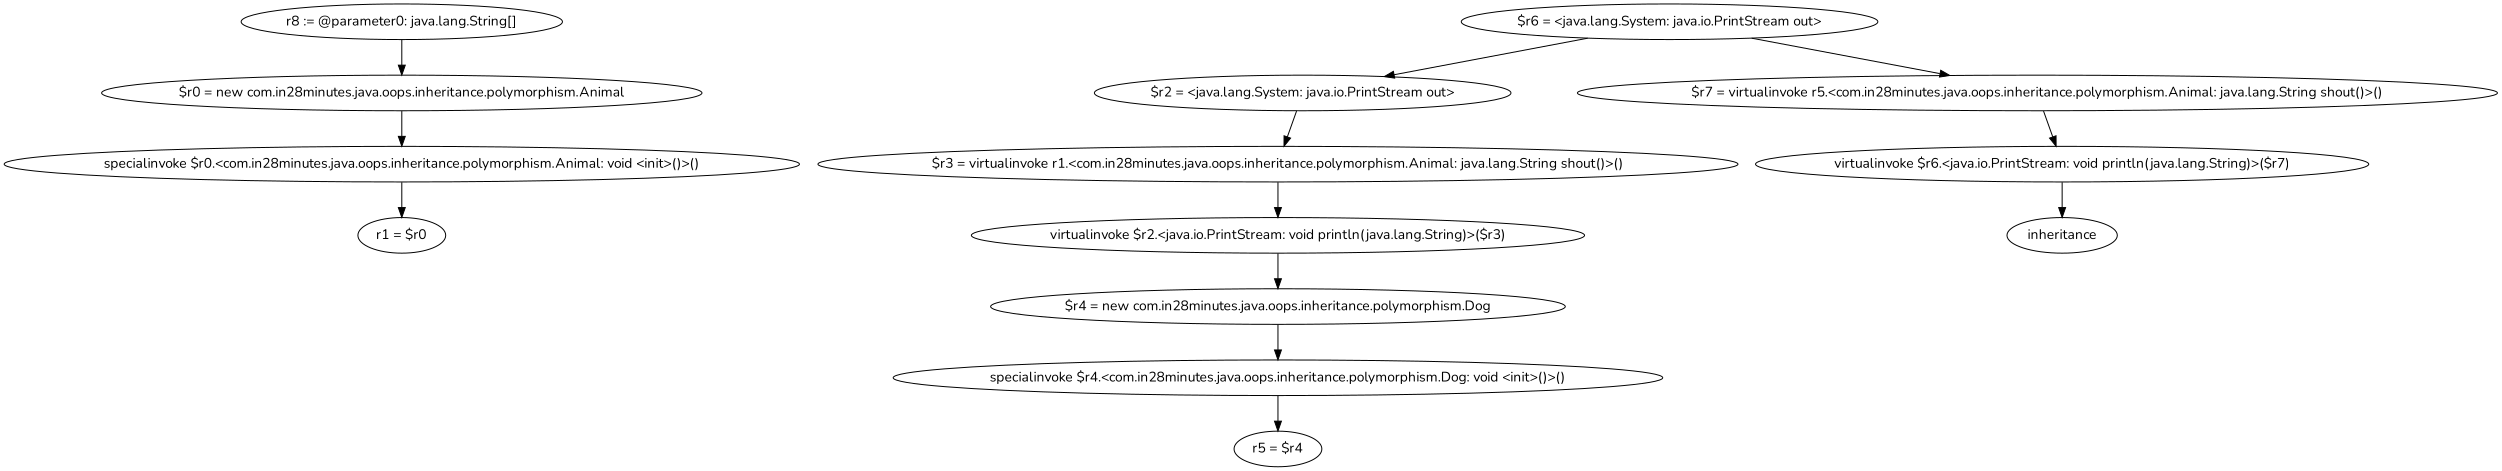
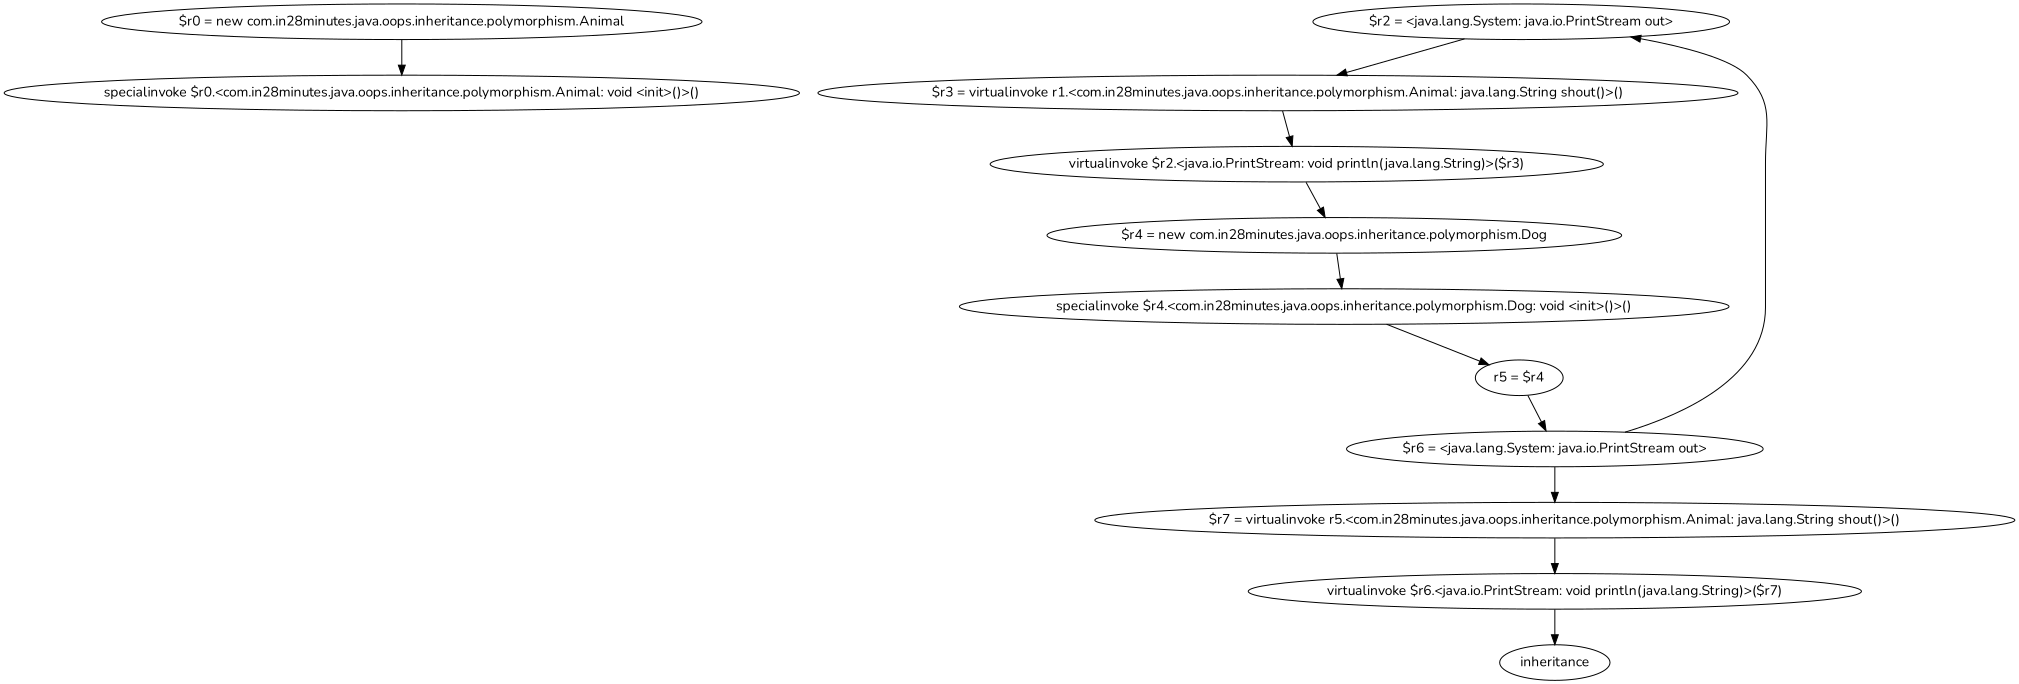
(402, 22) -> none
(402, 235) -> none
none -> (1535, 409)
